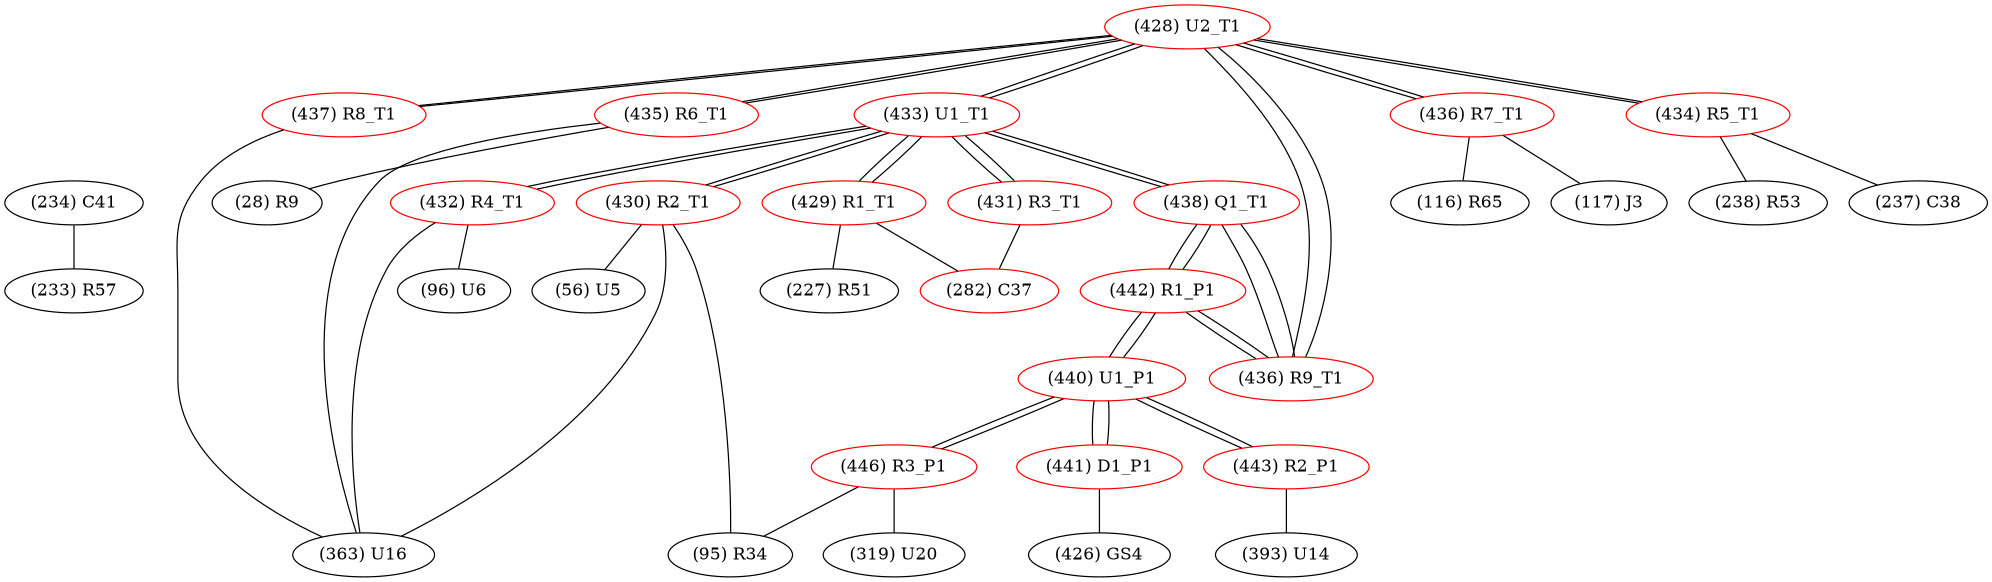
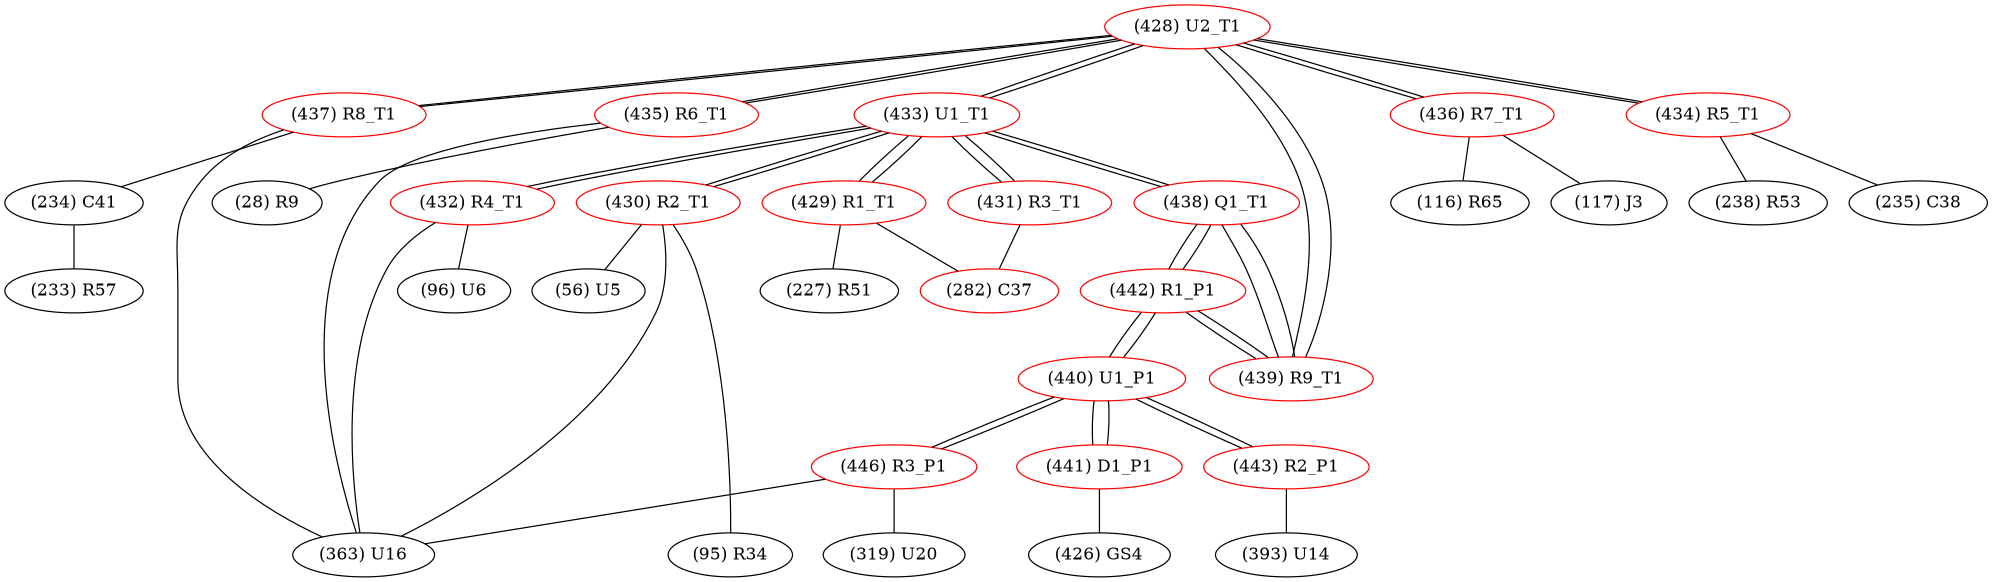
none -> (207, 159)
(1918, 203) -> (1918, 203)
(1291, 379) -> (1291, 379)
(811, 511) -> (625, 511)
